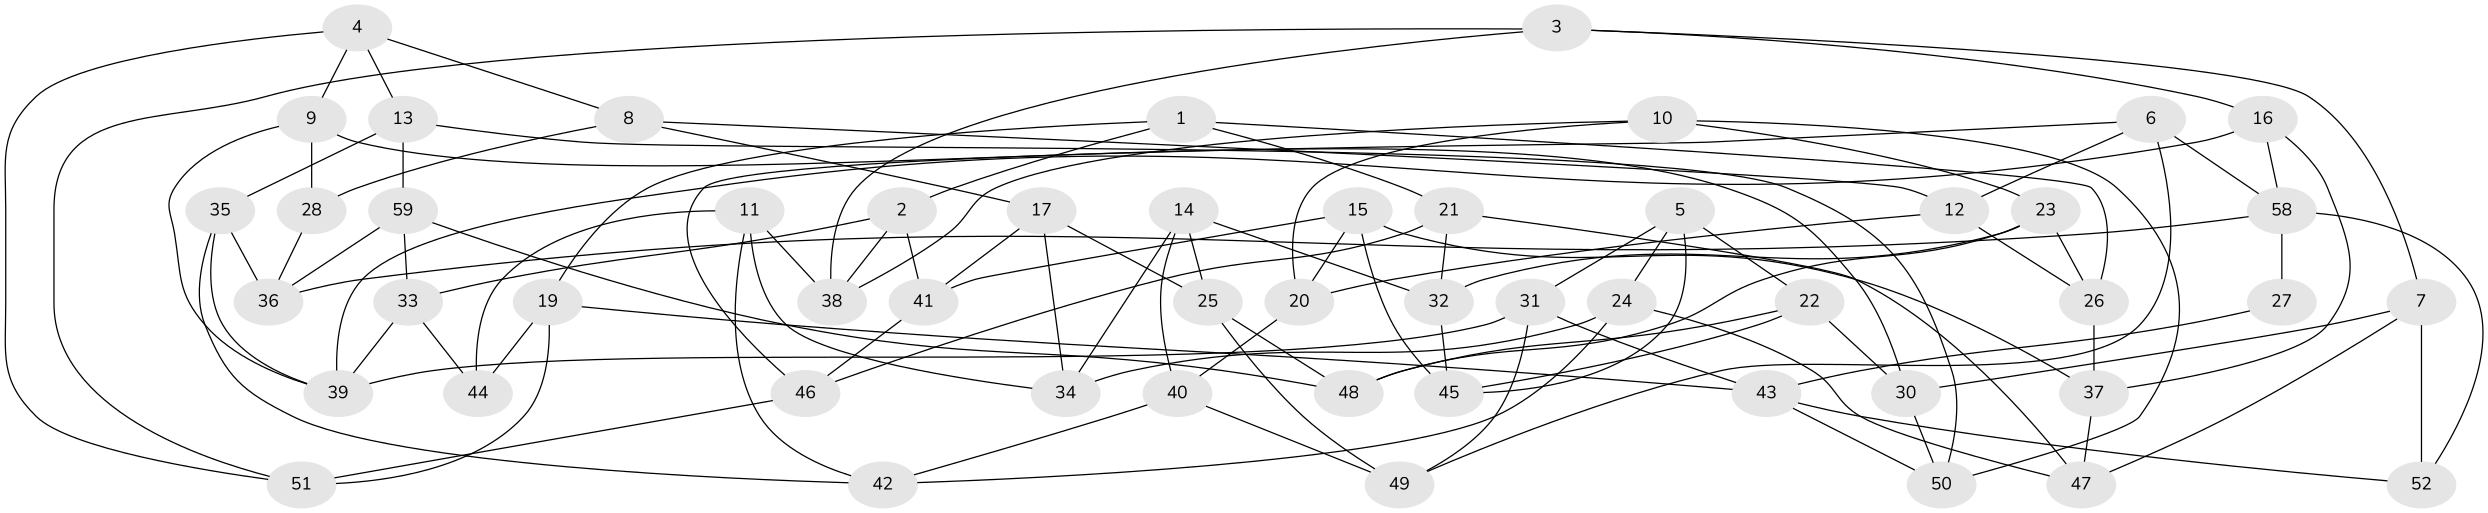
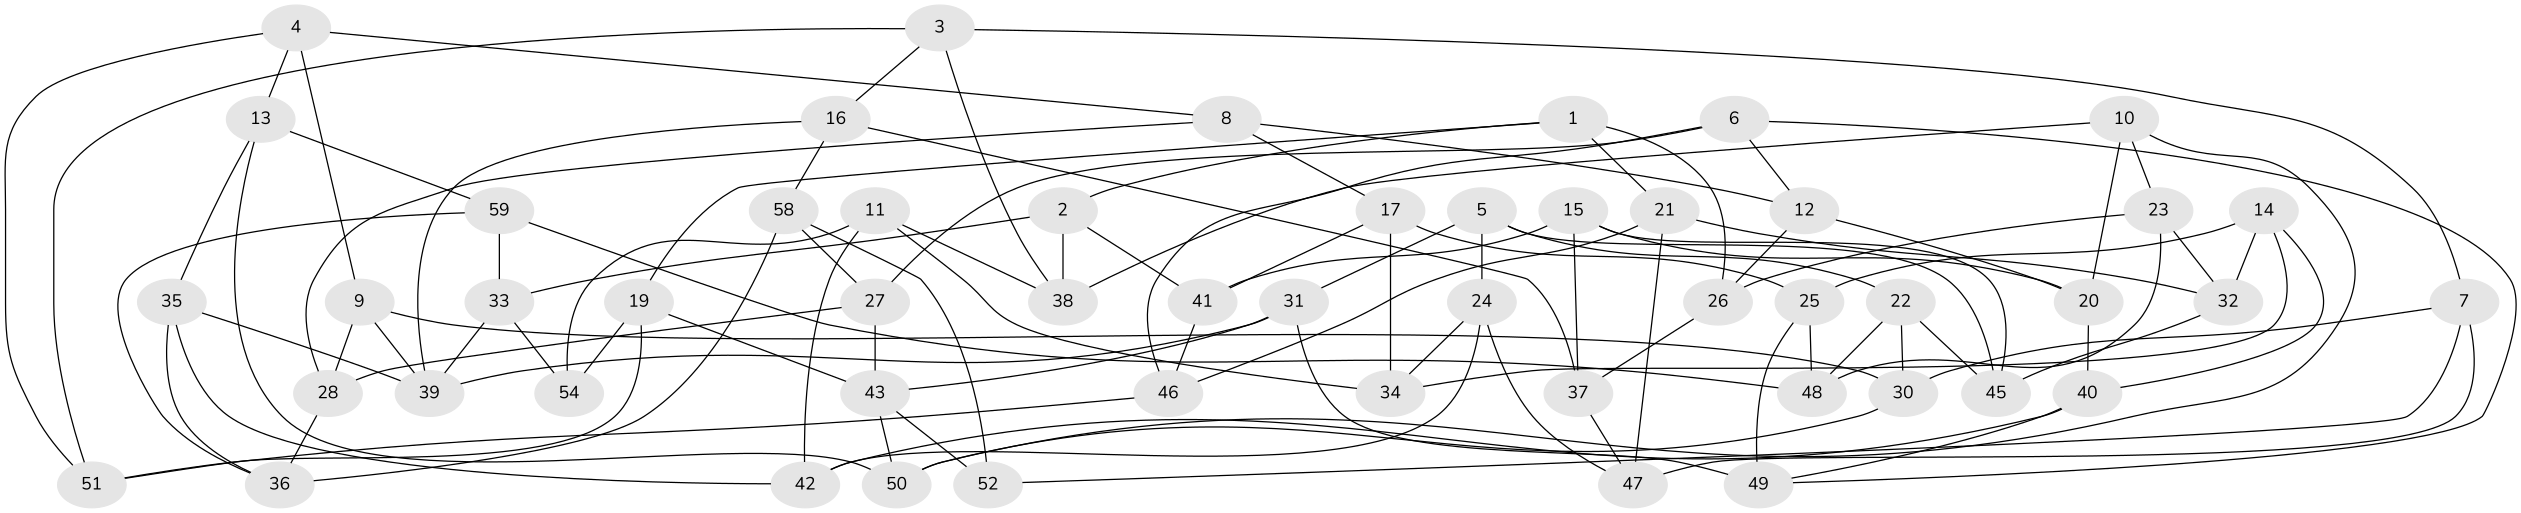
(2217, 165) -> (1344, 153)
none -> (549, 345)
(478, 394) -> (569, 394)
